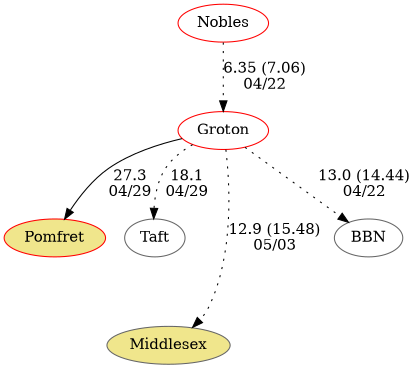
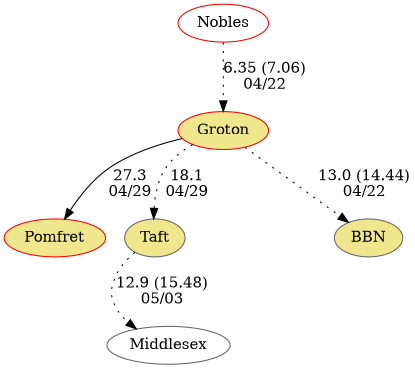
(223, 131) -> (223, 131)
(227, 237) -> (112, 286)
(155, 238) -> (155, 238)
(369, 238) -> (369, 238)
(169, 345) -> (169, 345)
